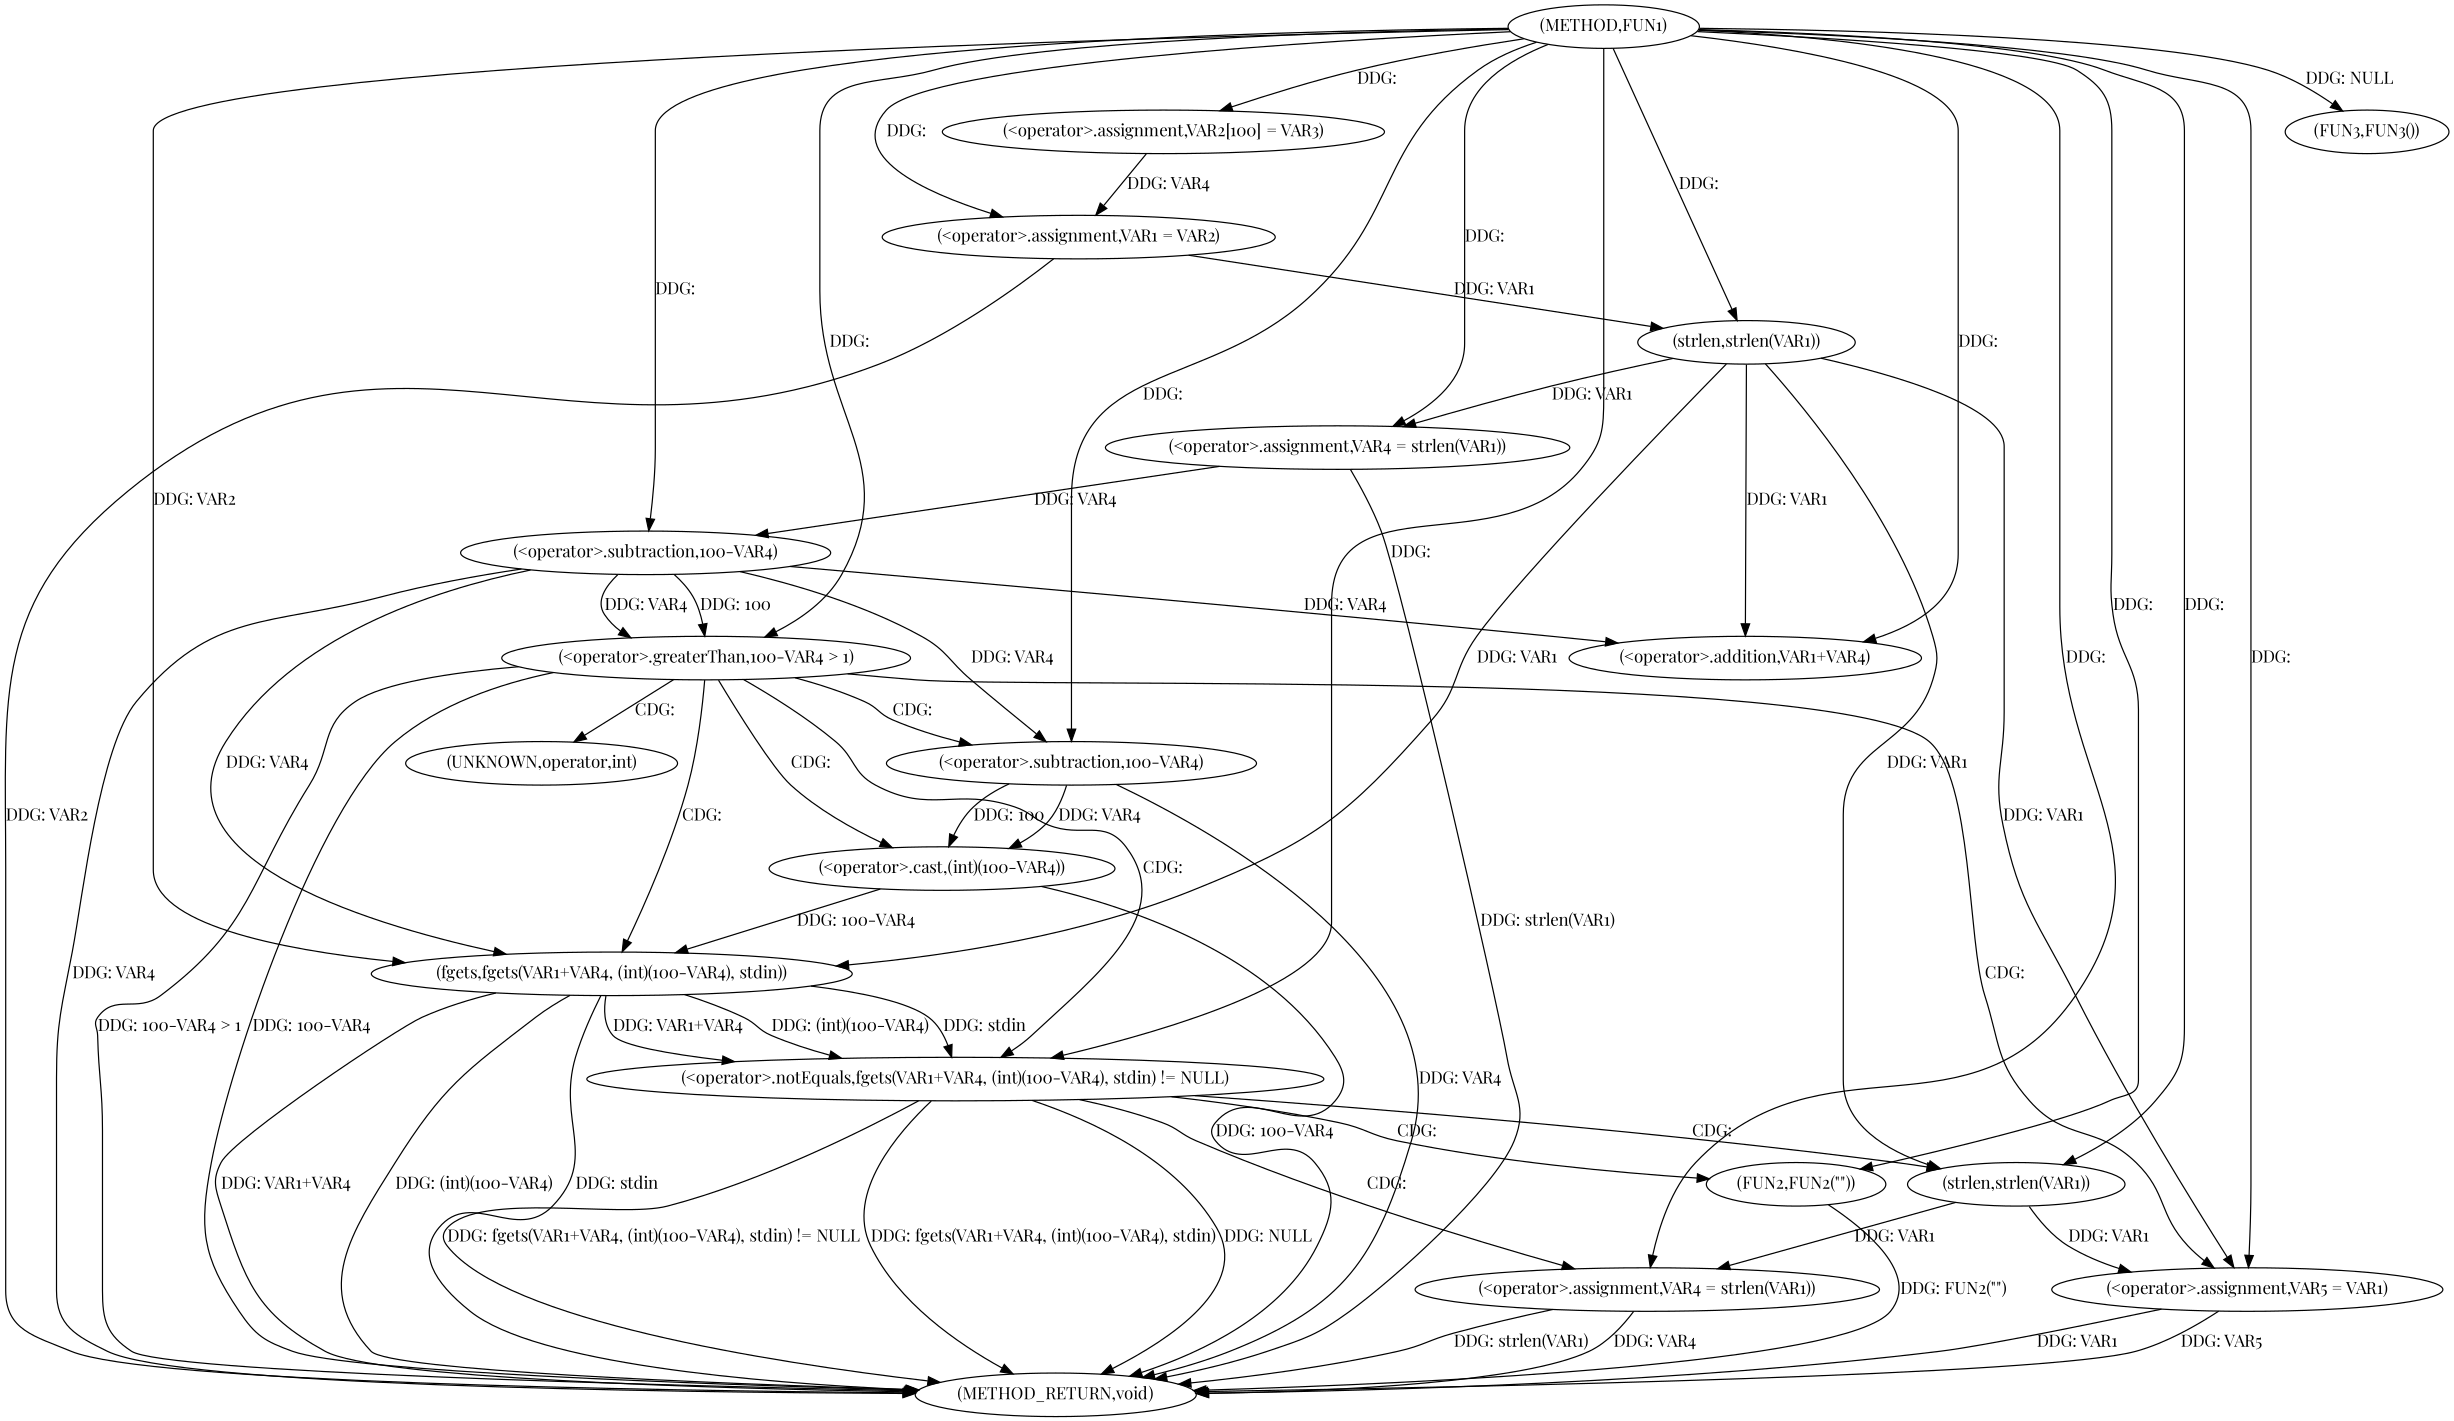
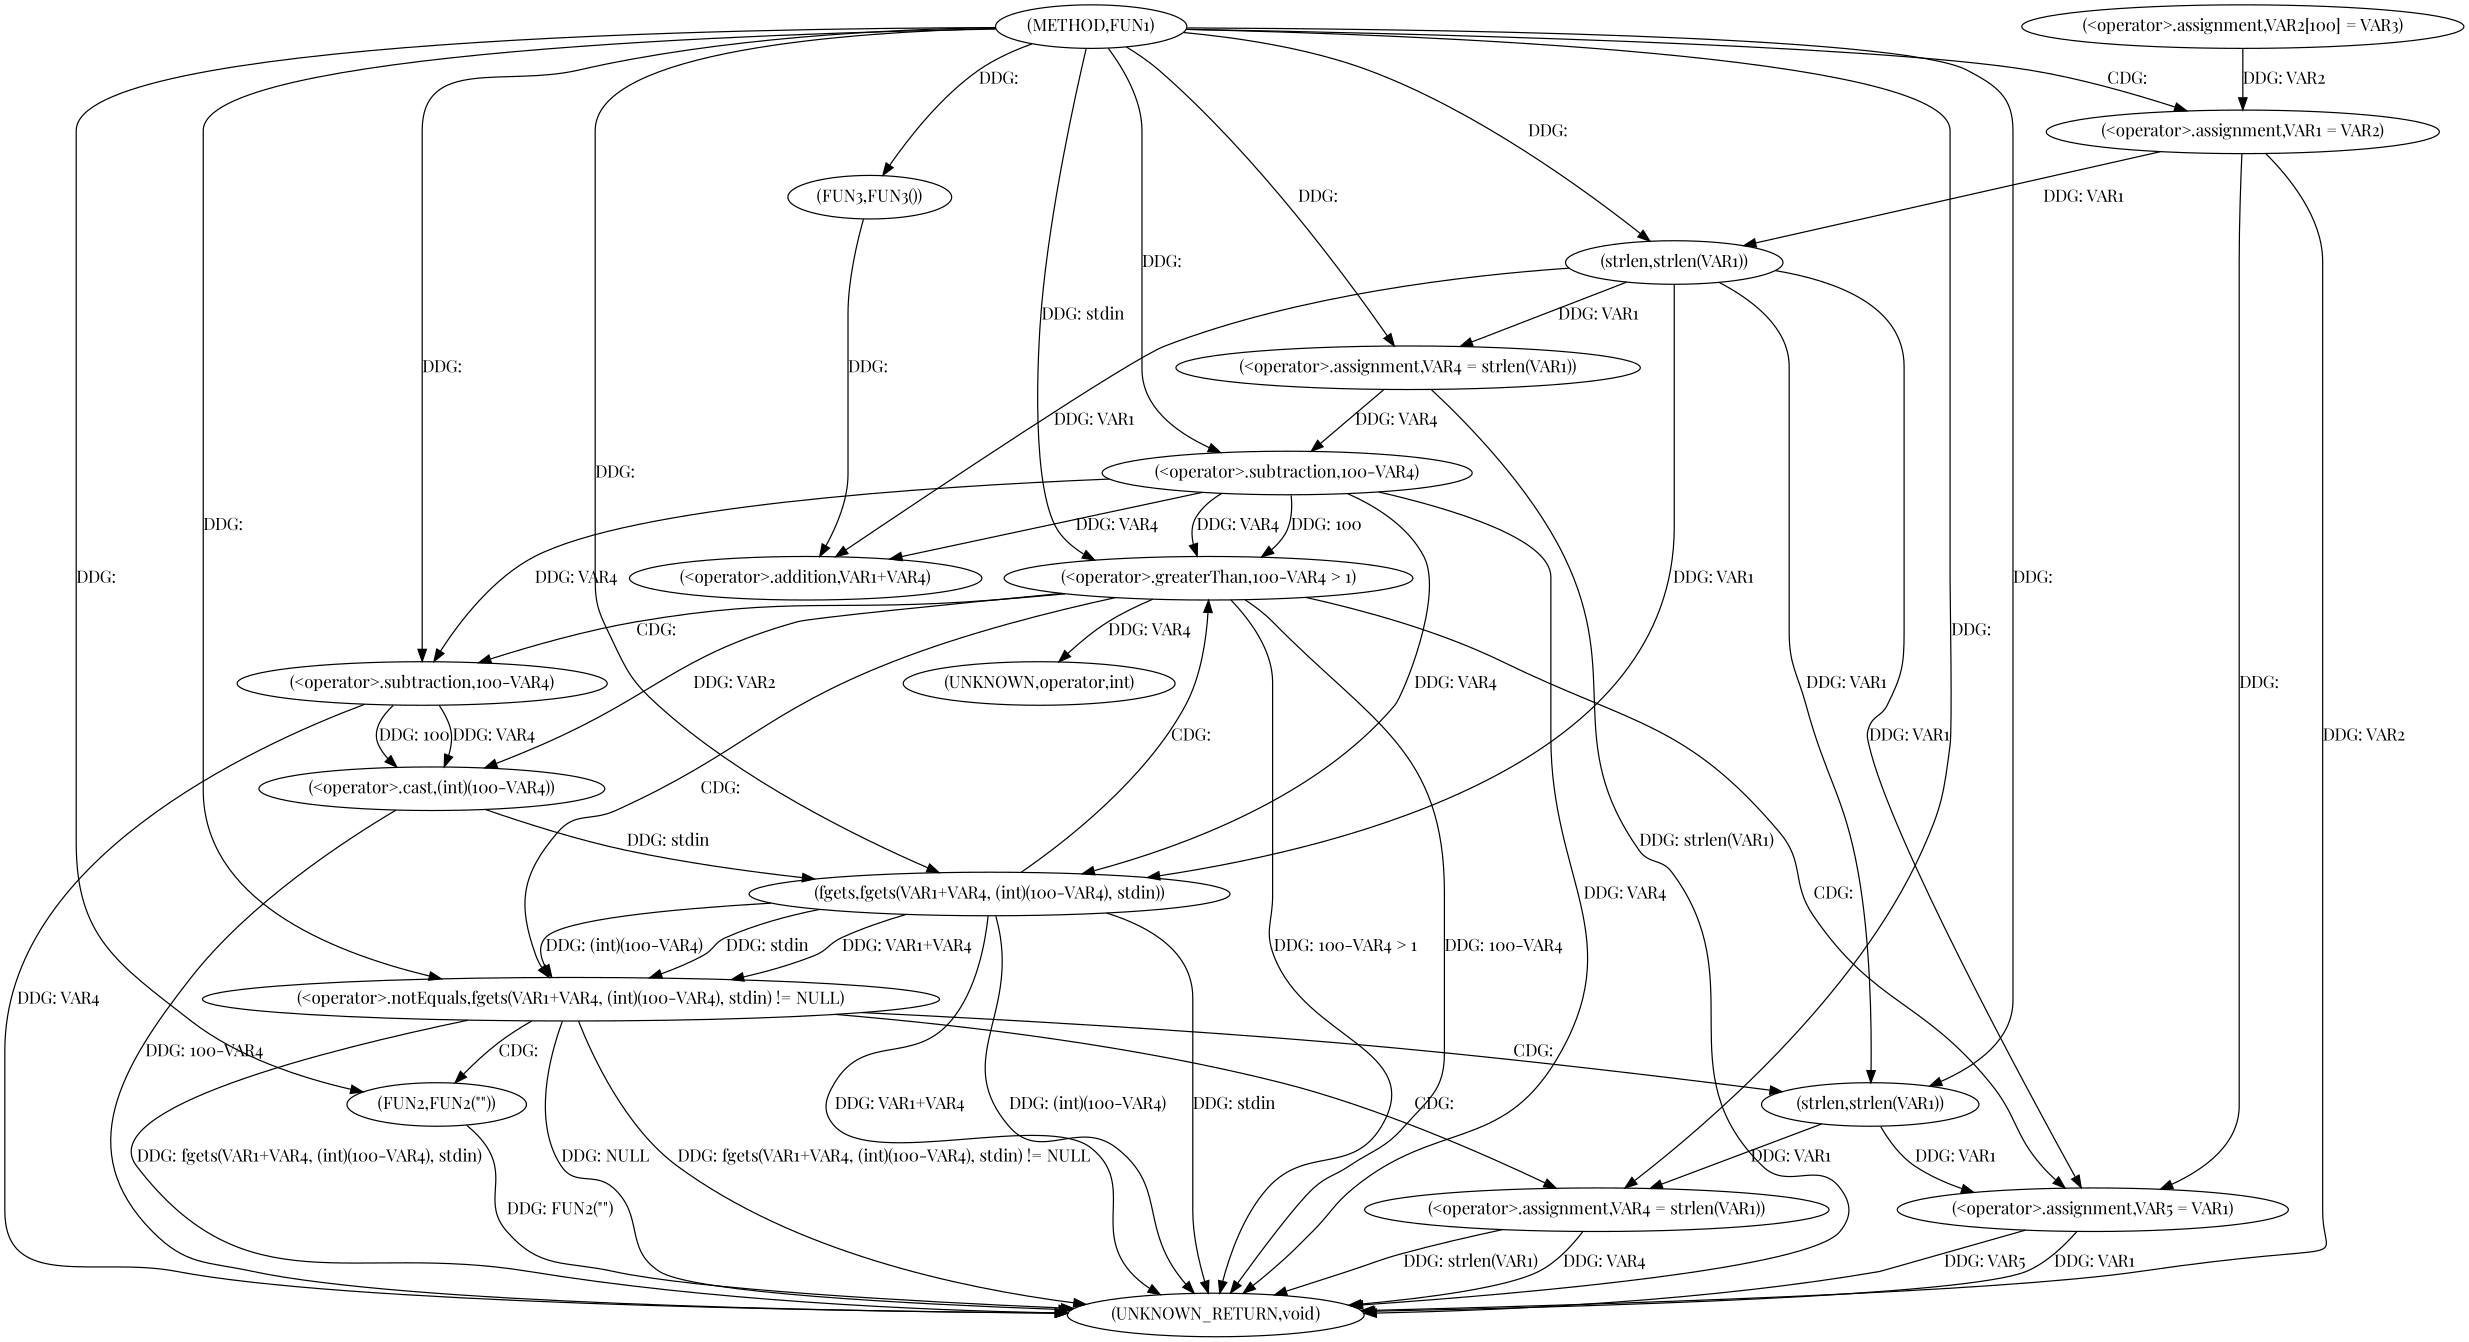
(1376, 66) -> none
(2350, 79) -> (1001, 79)
(909, 132) -> (2130, 79)
(1169, 184) -> (2285, 79)
(1958, 258) -> (848, 384)
(852, 342) -> (1083, 315)
(2251, 401) -> (2239, 685)
(195, 500) -> (618, 473)
(657, 711) -> (1150, 631)
(813, 763) -> (735, 683)
(679, 814) -> (1145, 763)
(856, 921) -> (668, 841)
(1056, 1395) -> (1216, 1315)
